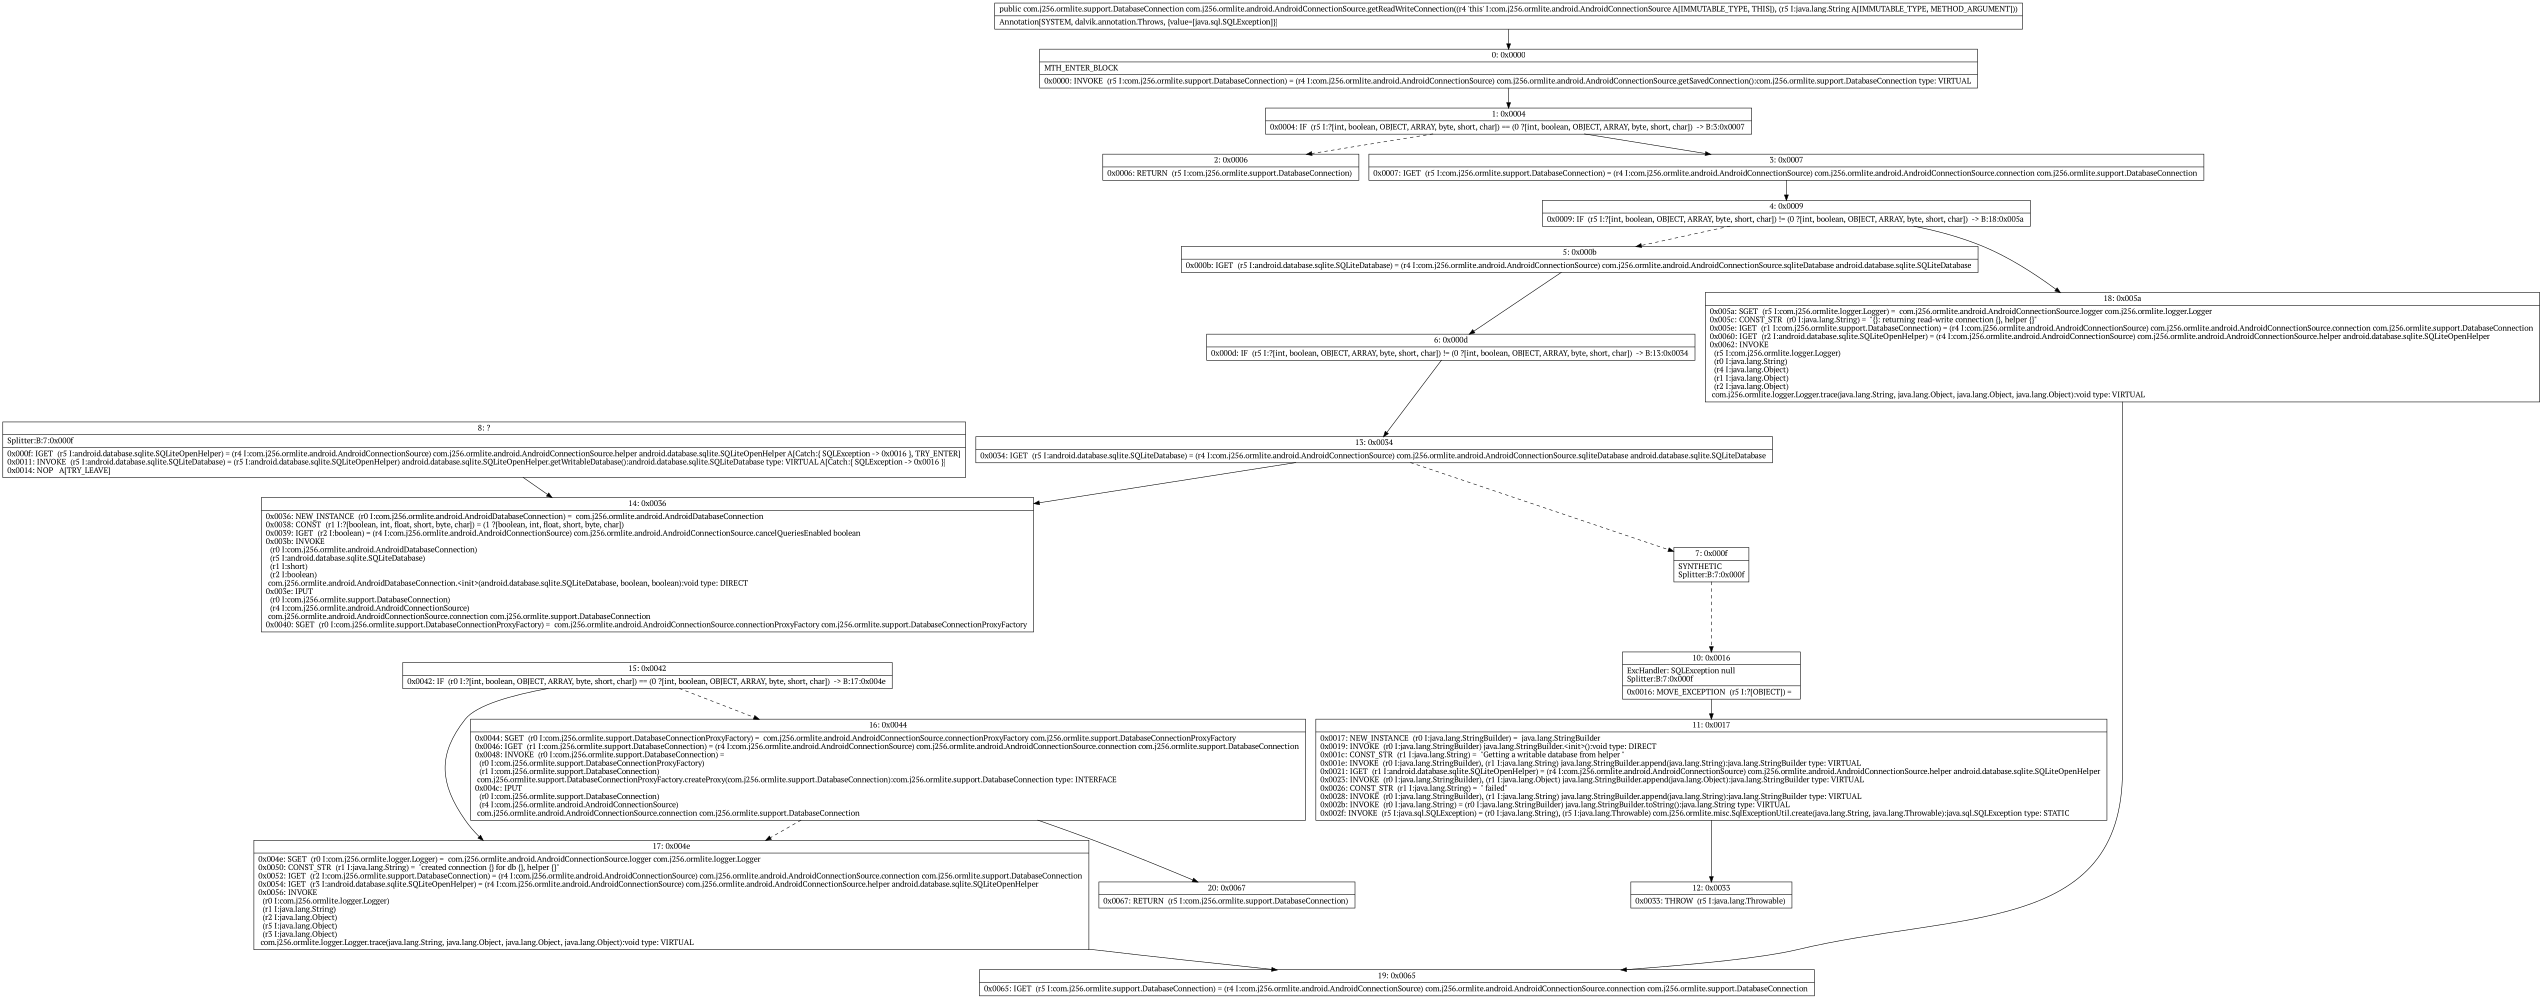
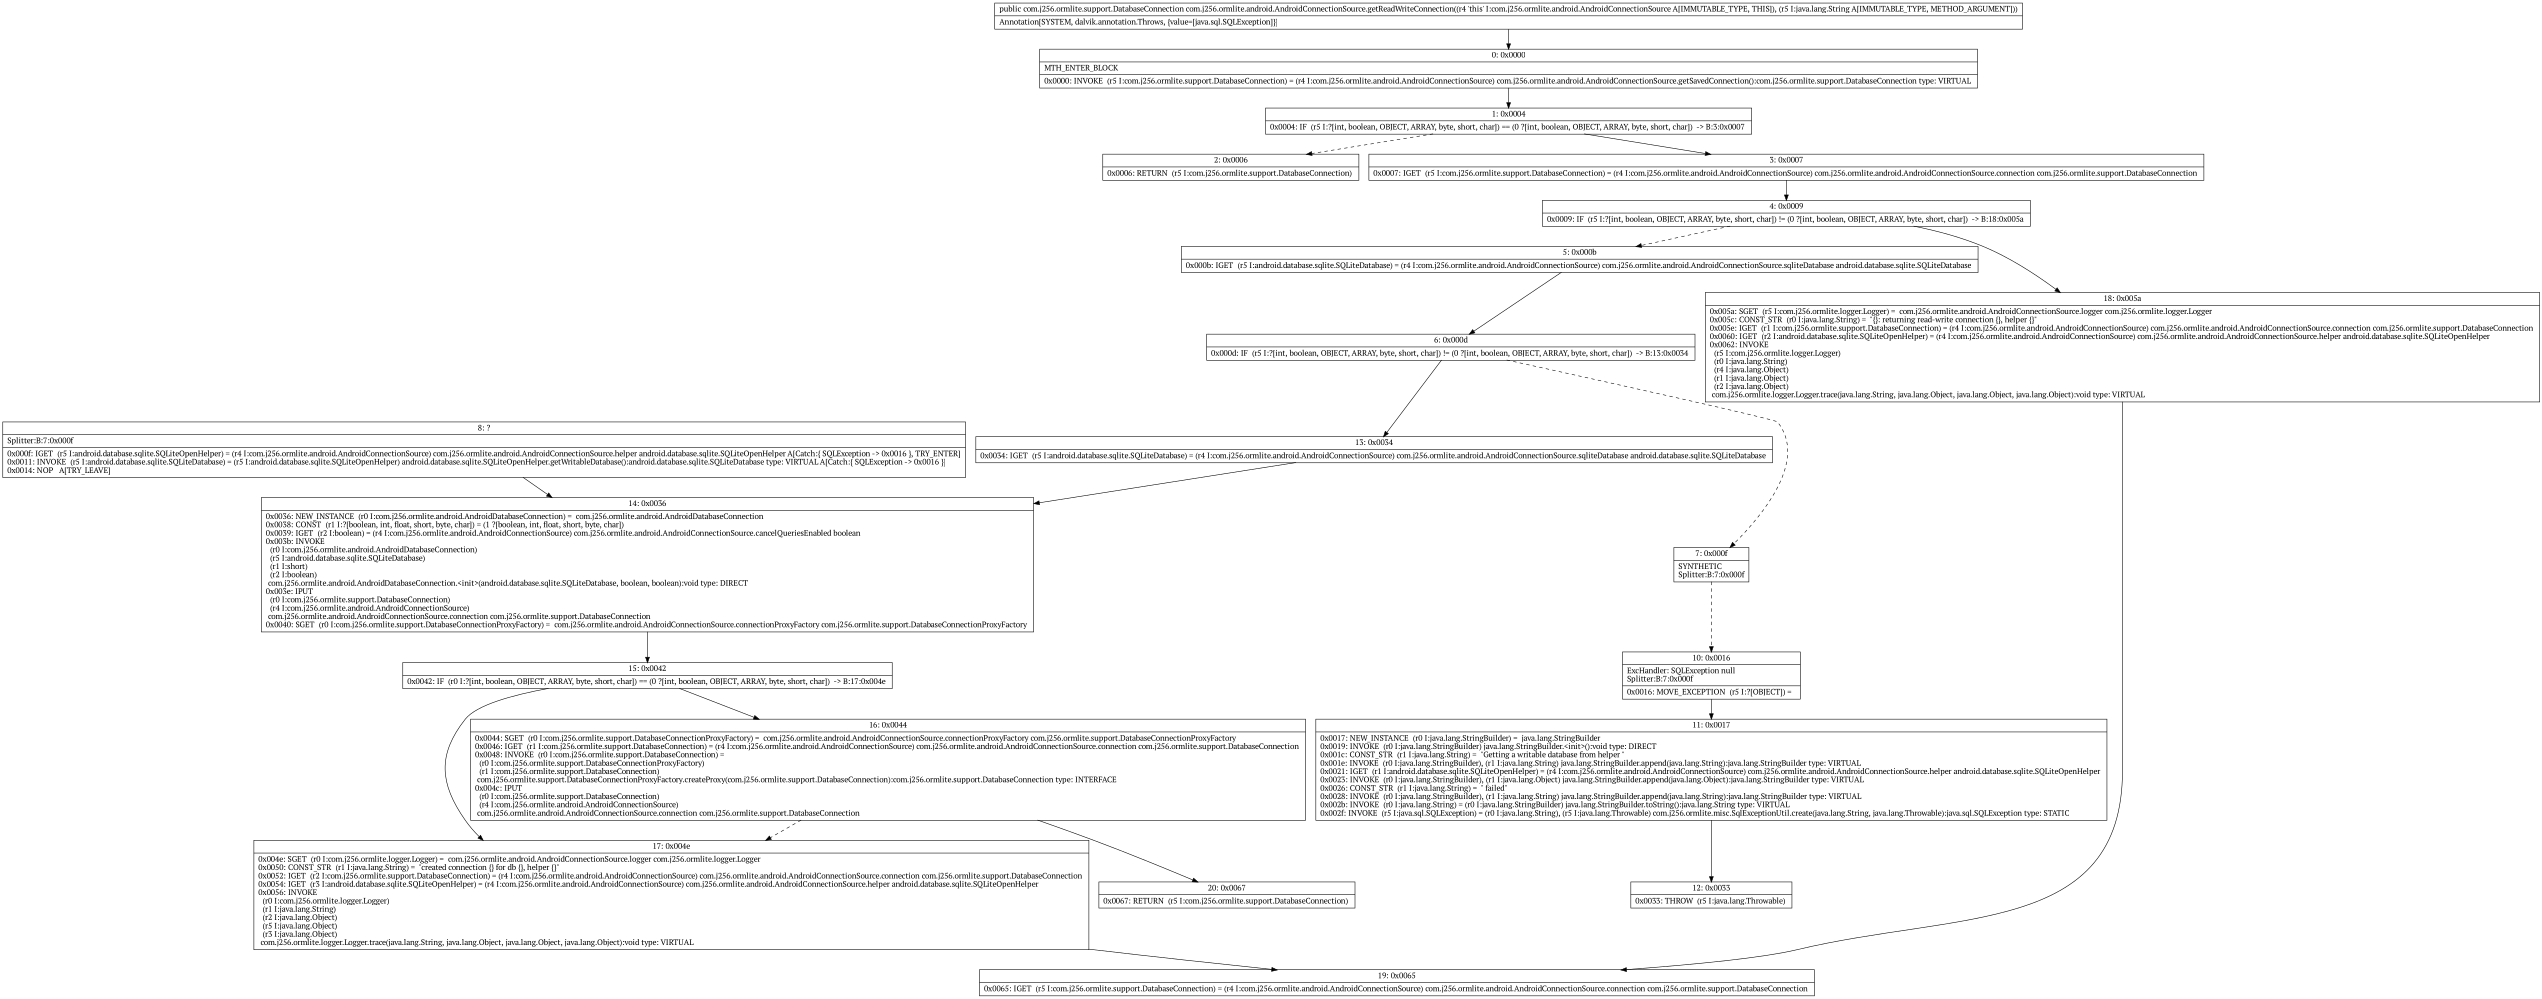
(1539, 506) -> (1711, 406)
none -> (648, 644)
(717, 703) -> (717, 703)
